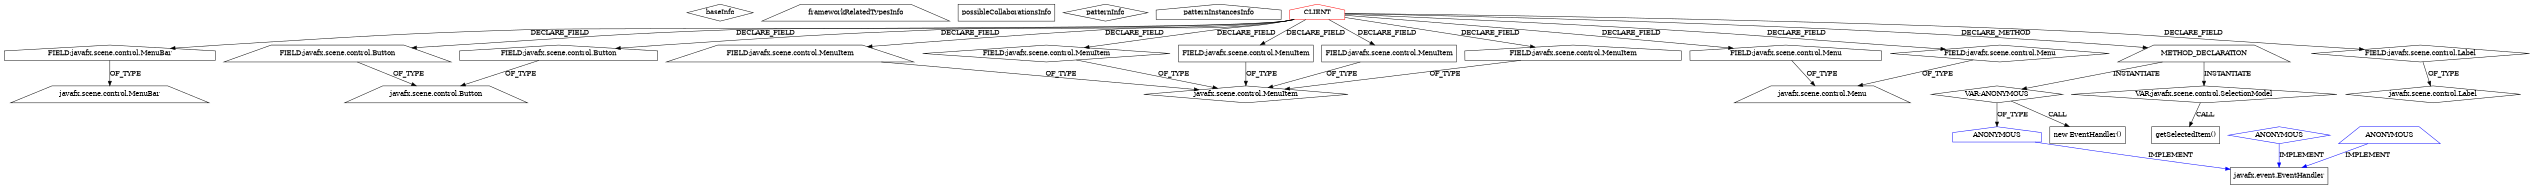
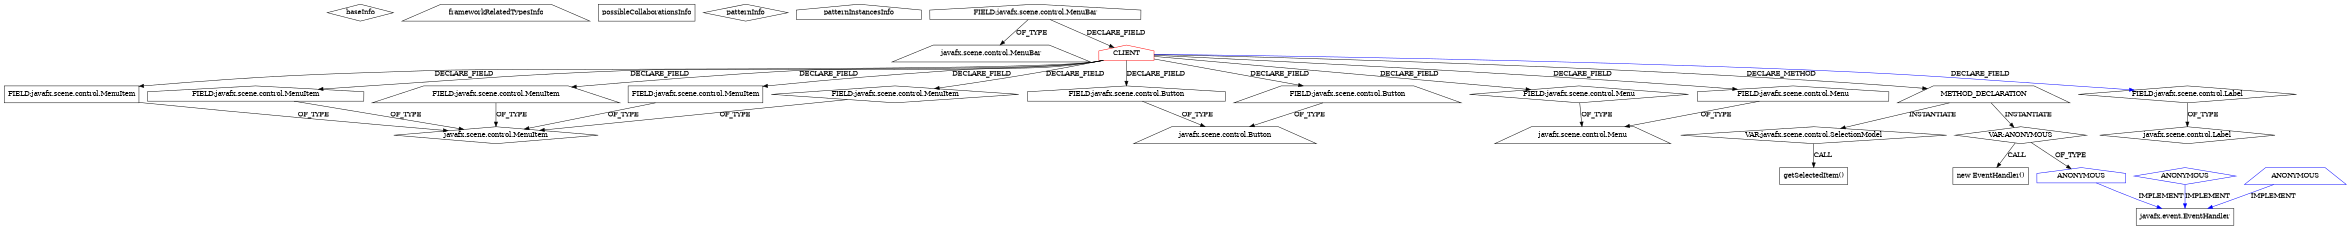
(1852, 23) -> (1642, 64)
(679, 29) -> (1080, 33)
